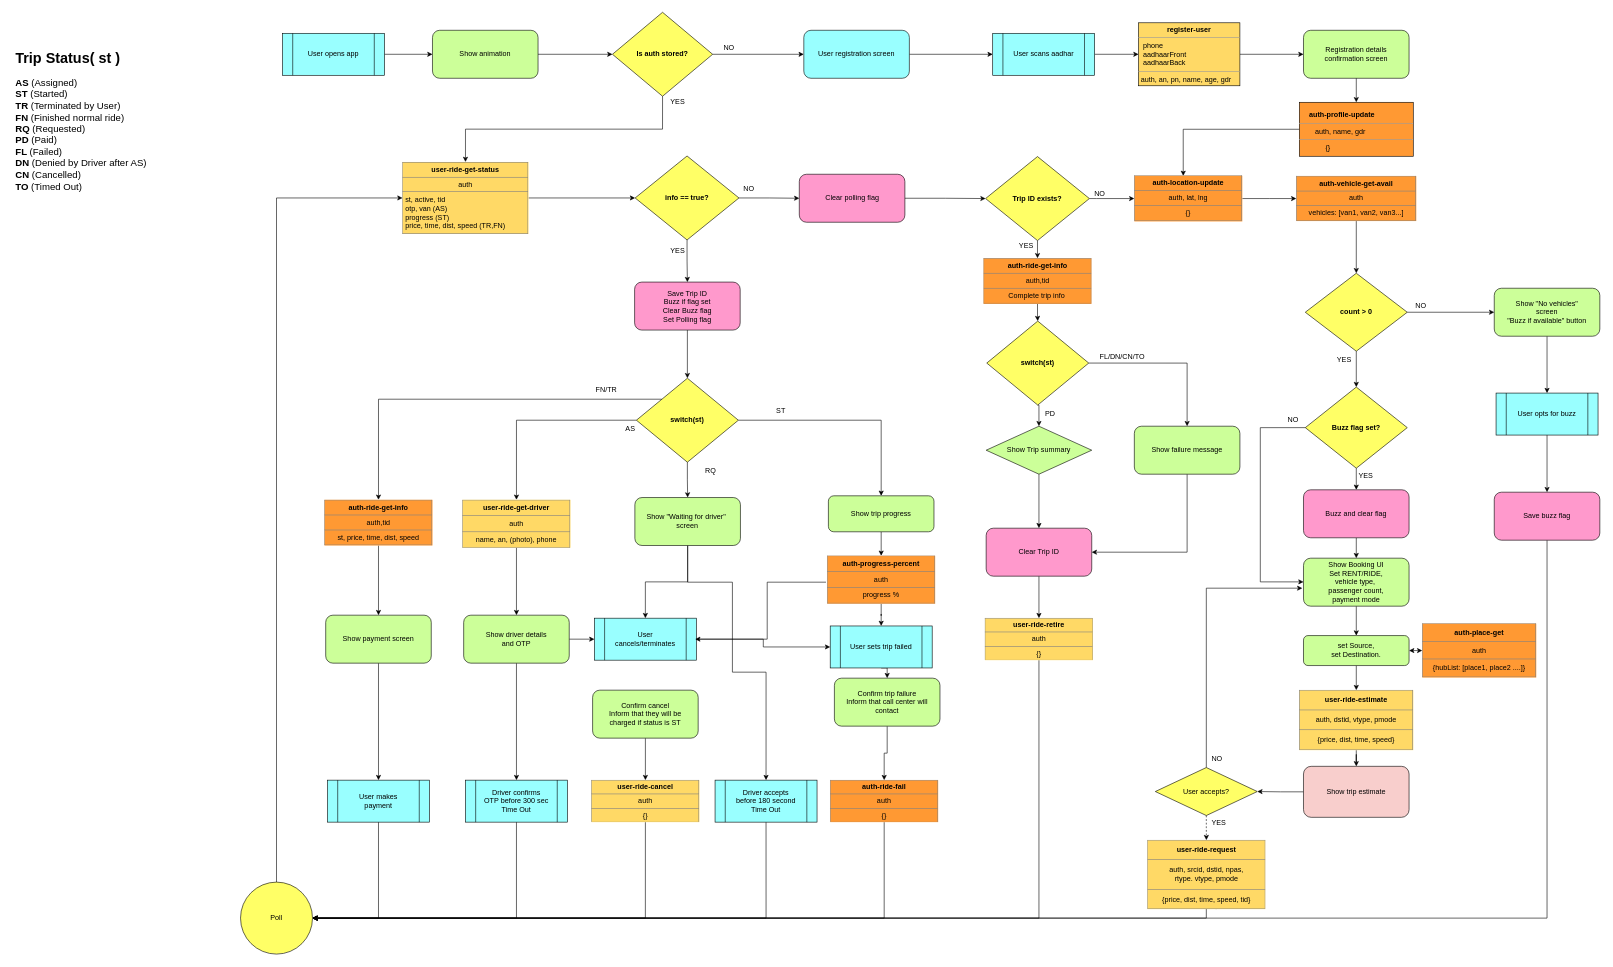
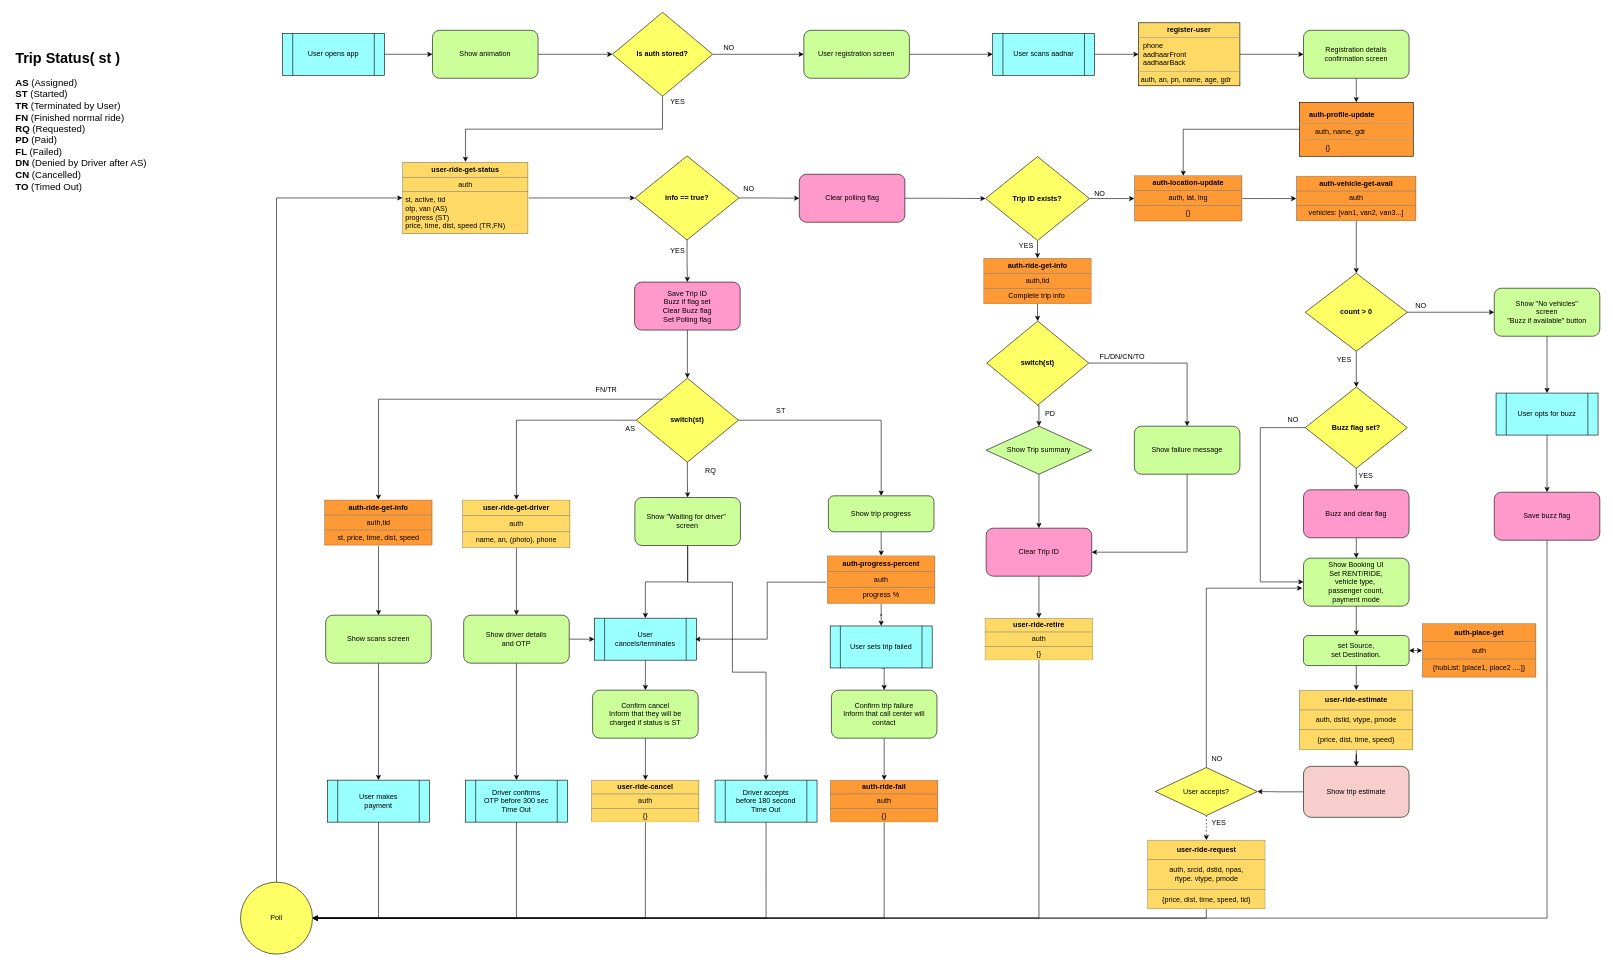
(857, 54) -> (857, 54)
(378, 639) -> (378, 639)
(763, 646) -> (645, 673)
(887, 702) -> (884, 714)
